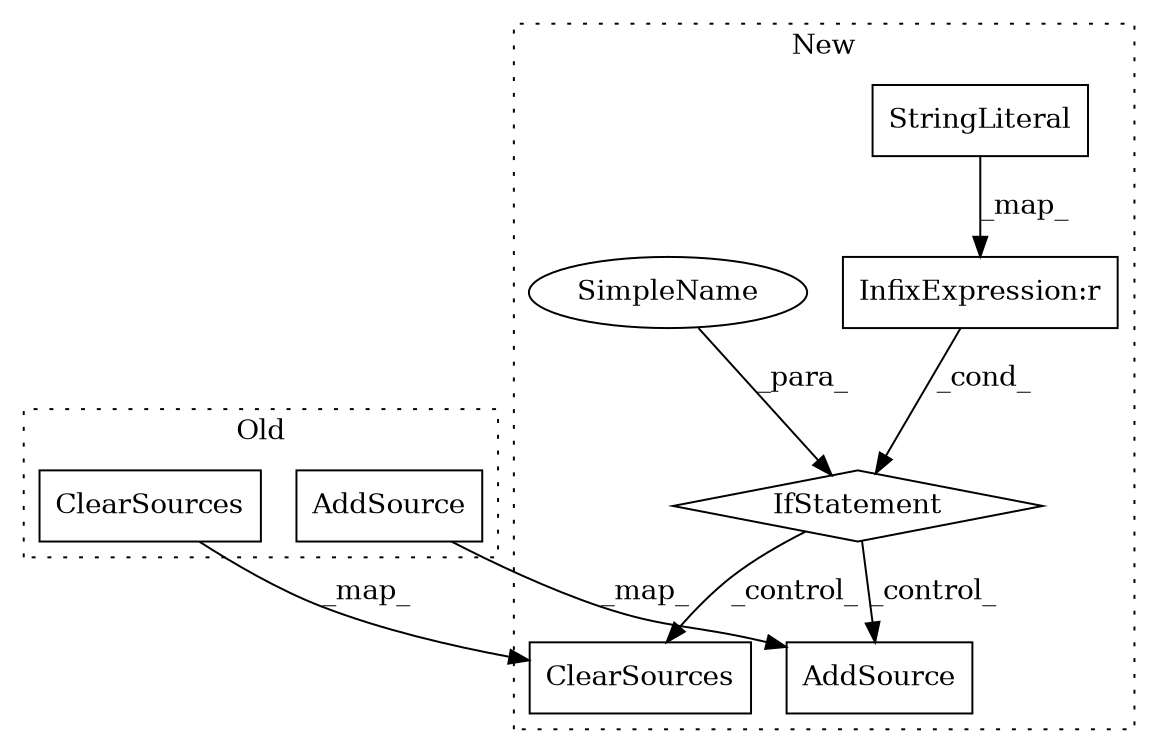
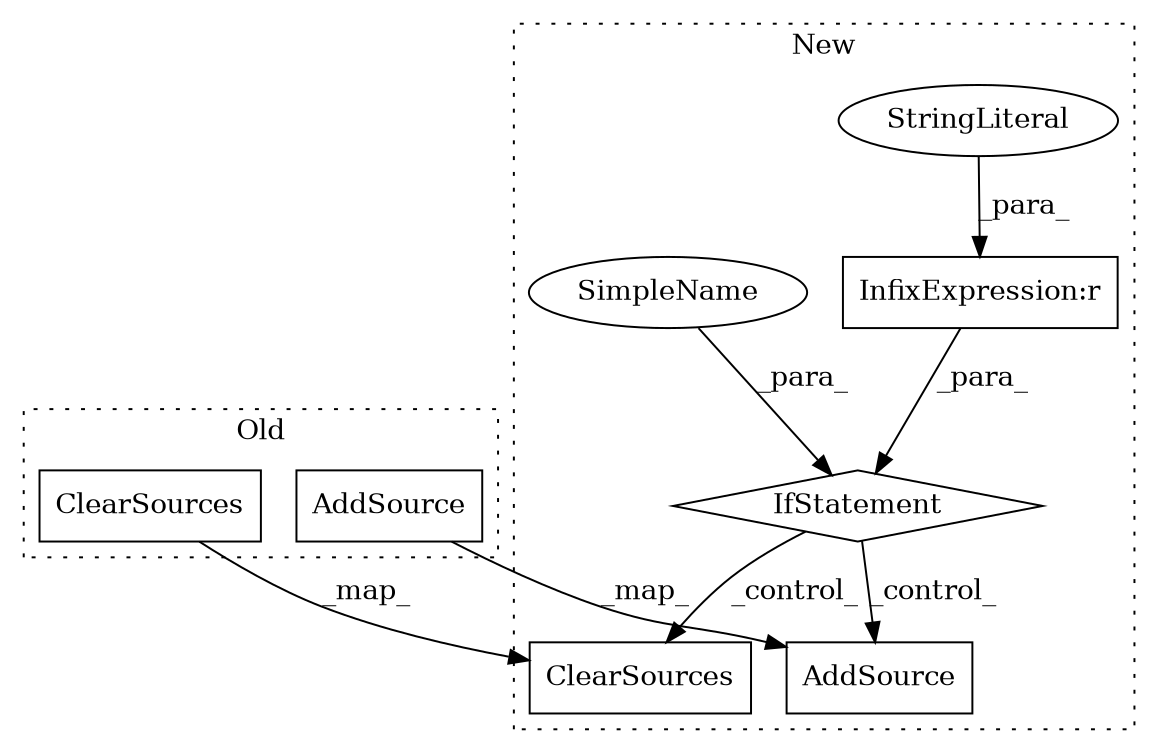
(980, 121) -> (978, 121)
(1025, 207) -> (1024, 207)
(984, 378) -> (982, 378)
